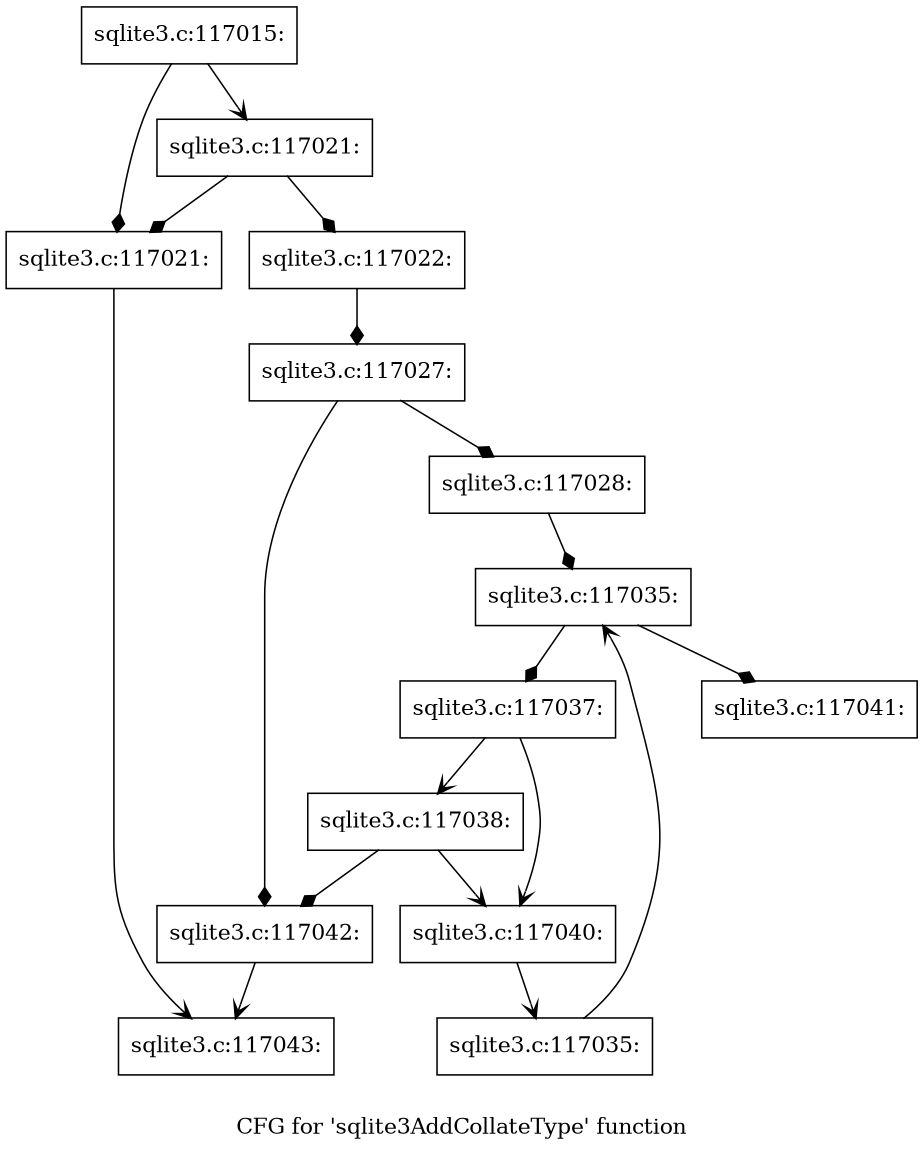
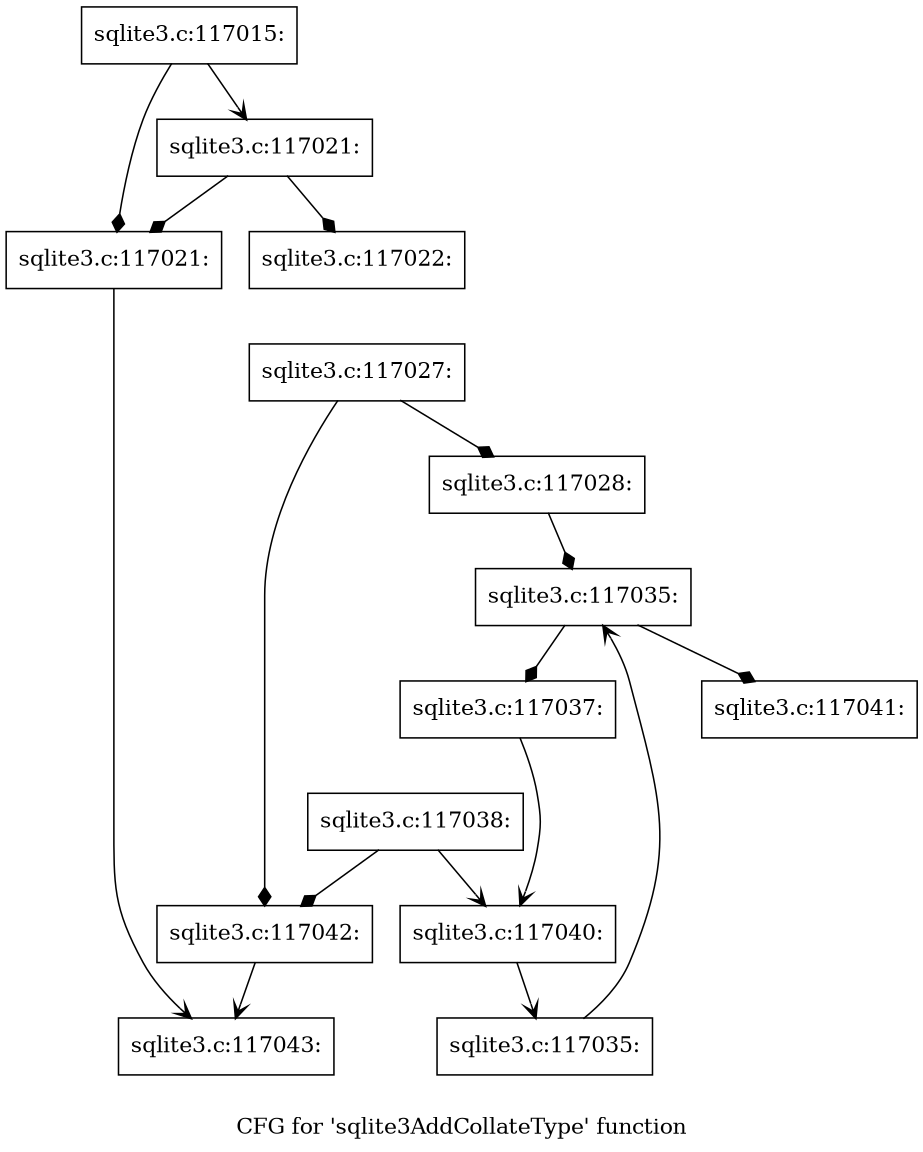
(357, 307) -> none
(467, 760) -> none
